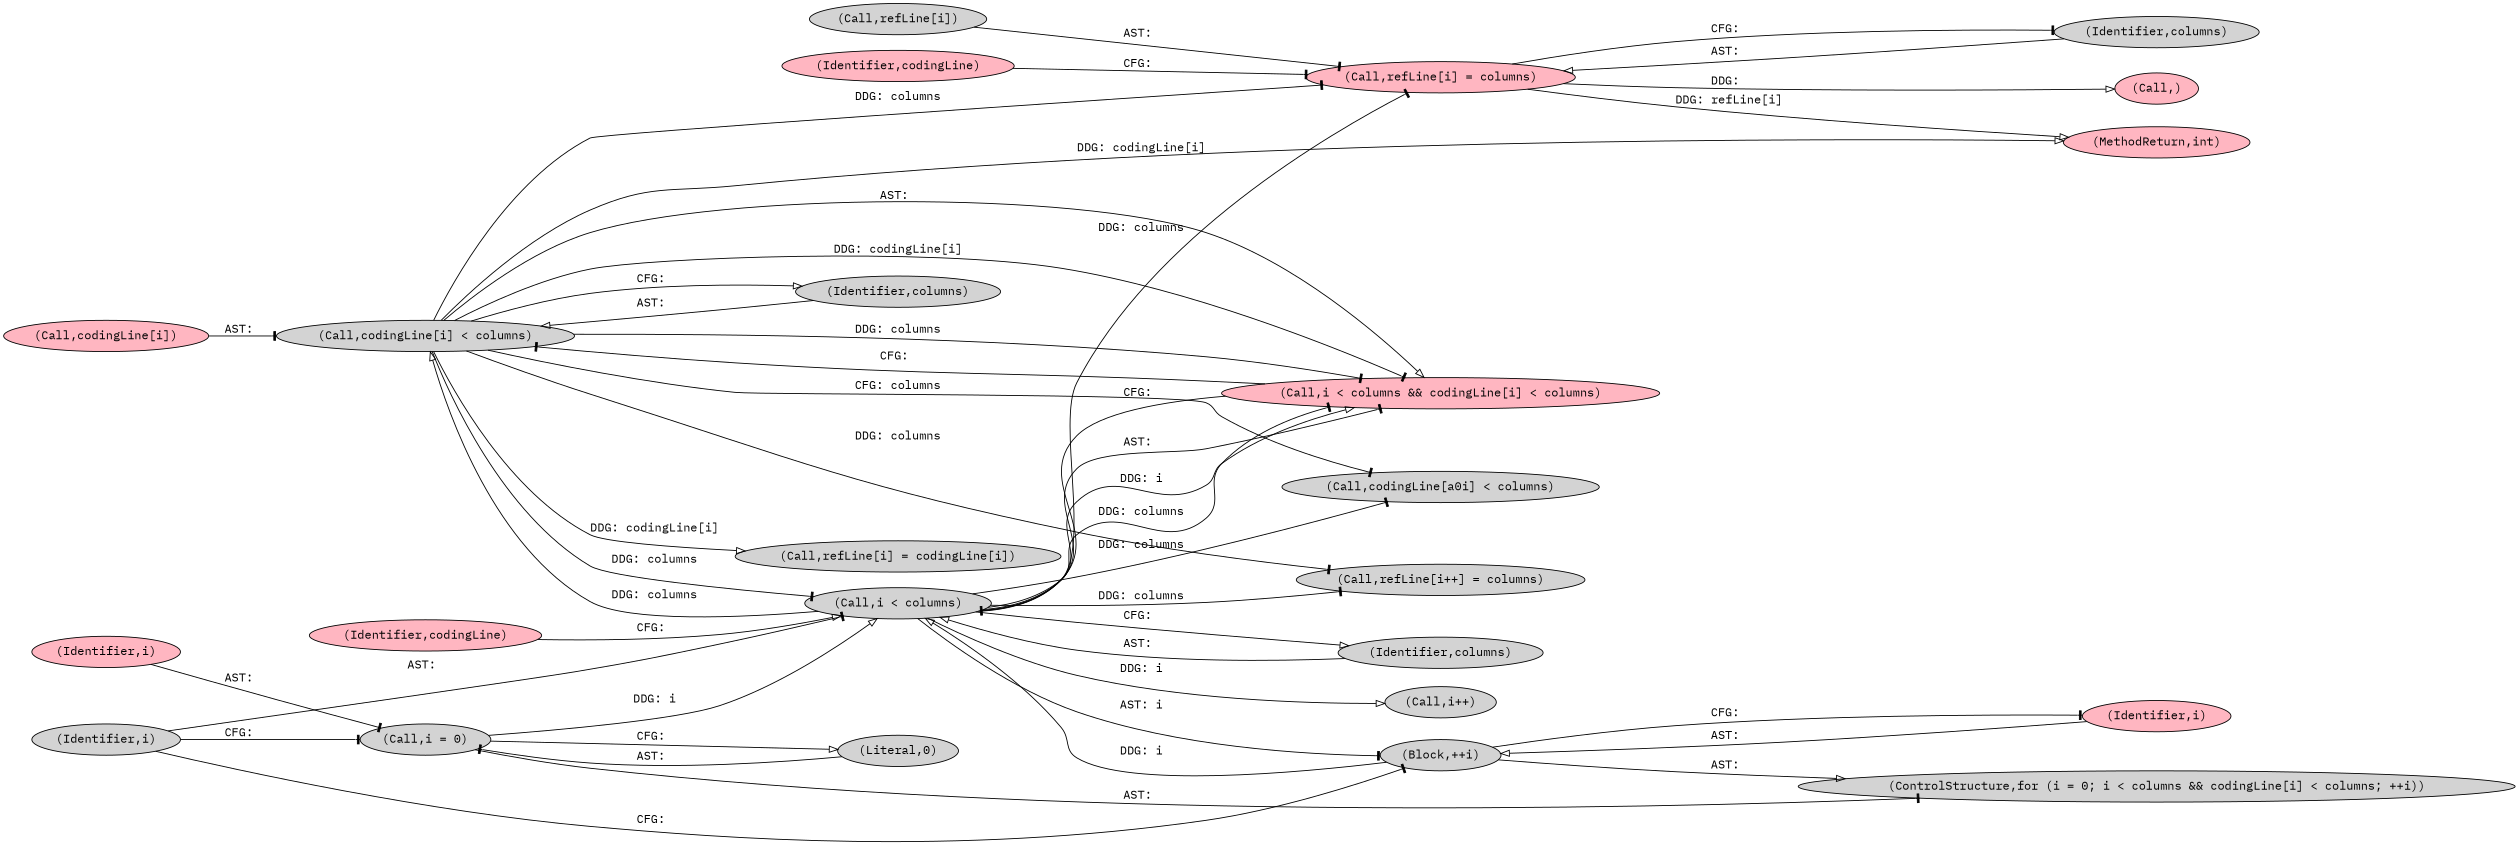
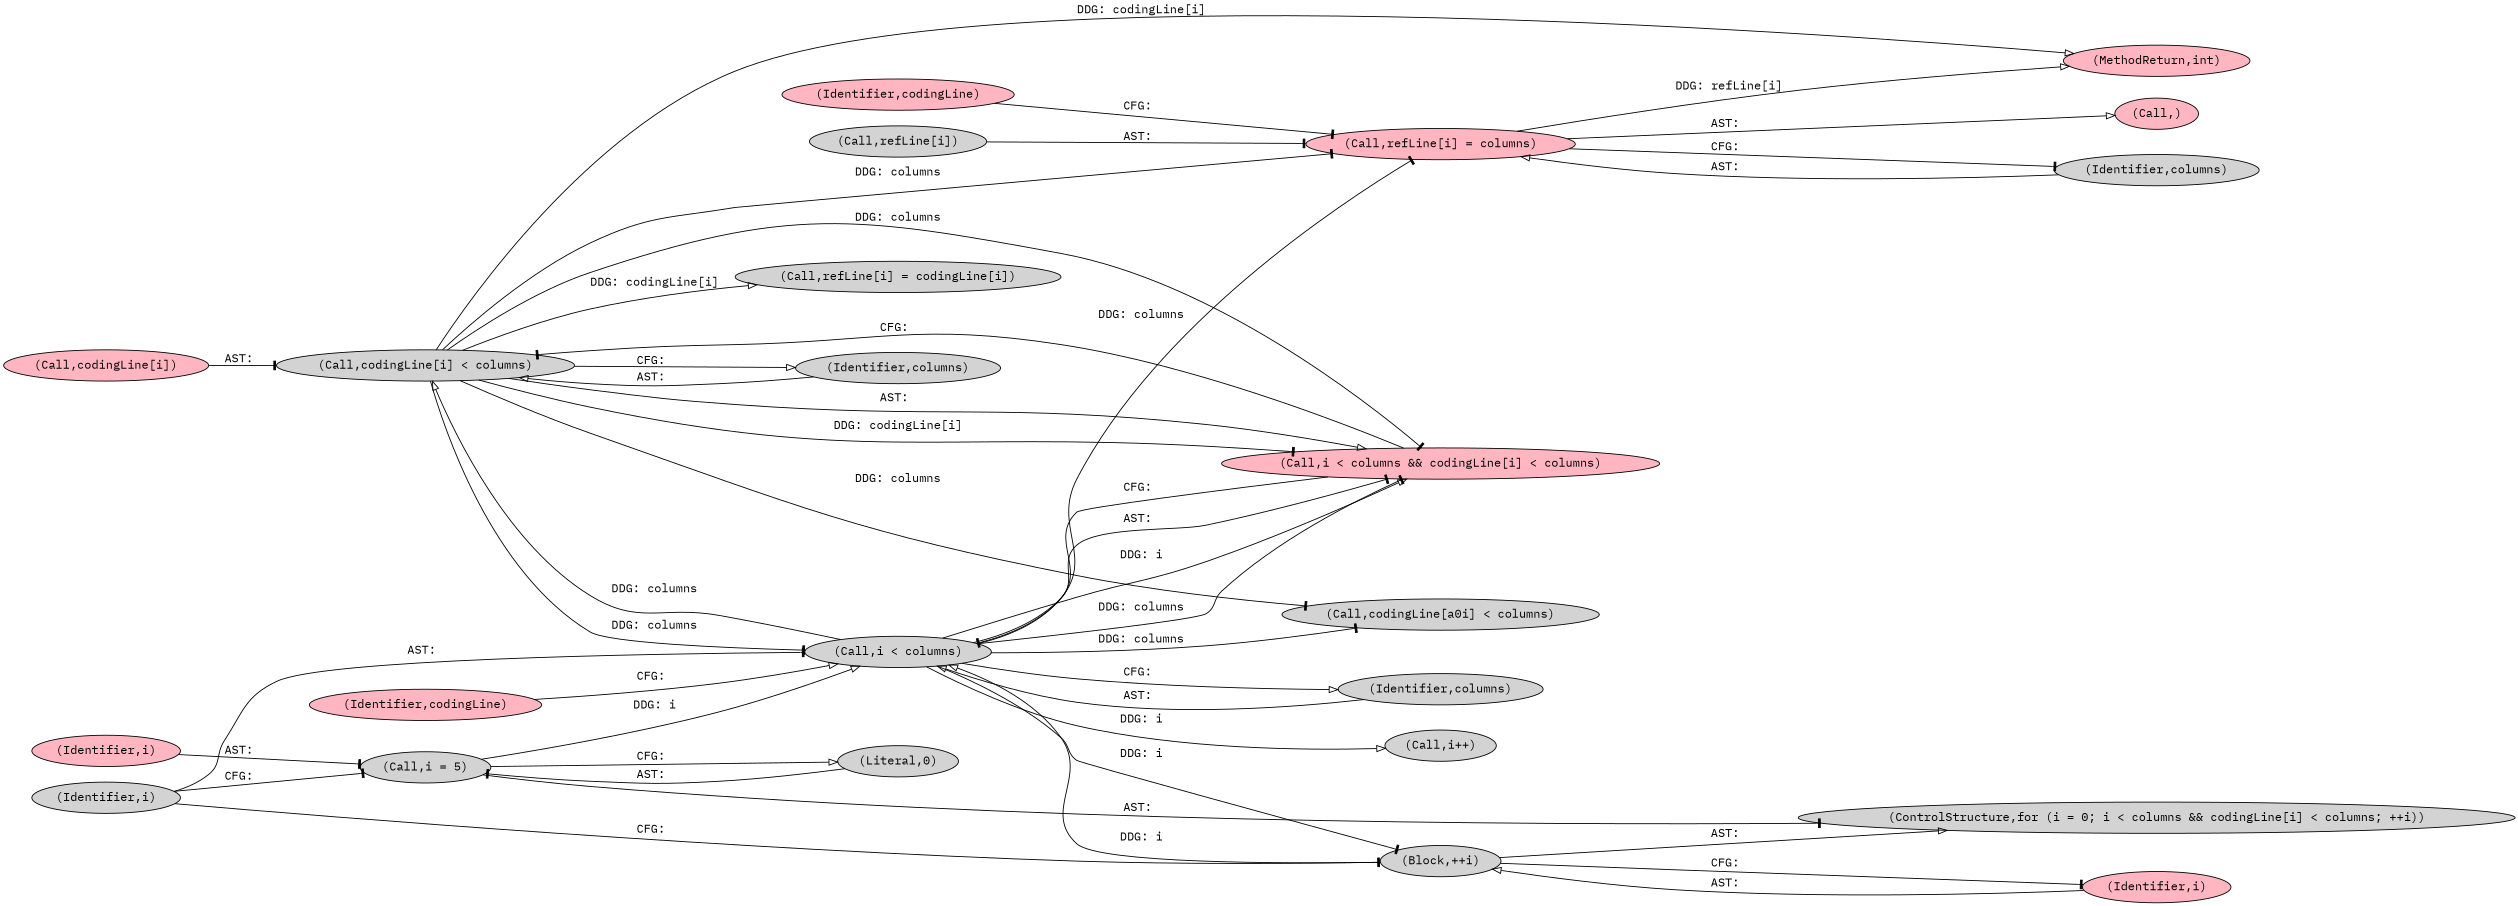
(1729, 81) -> (1729, 124)
(898, 386) -> (898, 479)
(1441, 580) -> none
(1141, 705) -> (1141, 754)
(425, 740) -> (425, 767)
